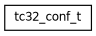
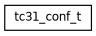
(48, 18) -> (48, 18)
